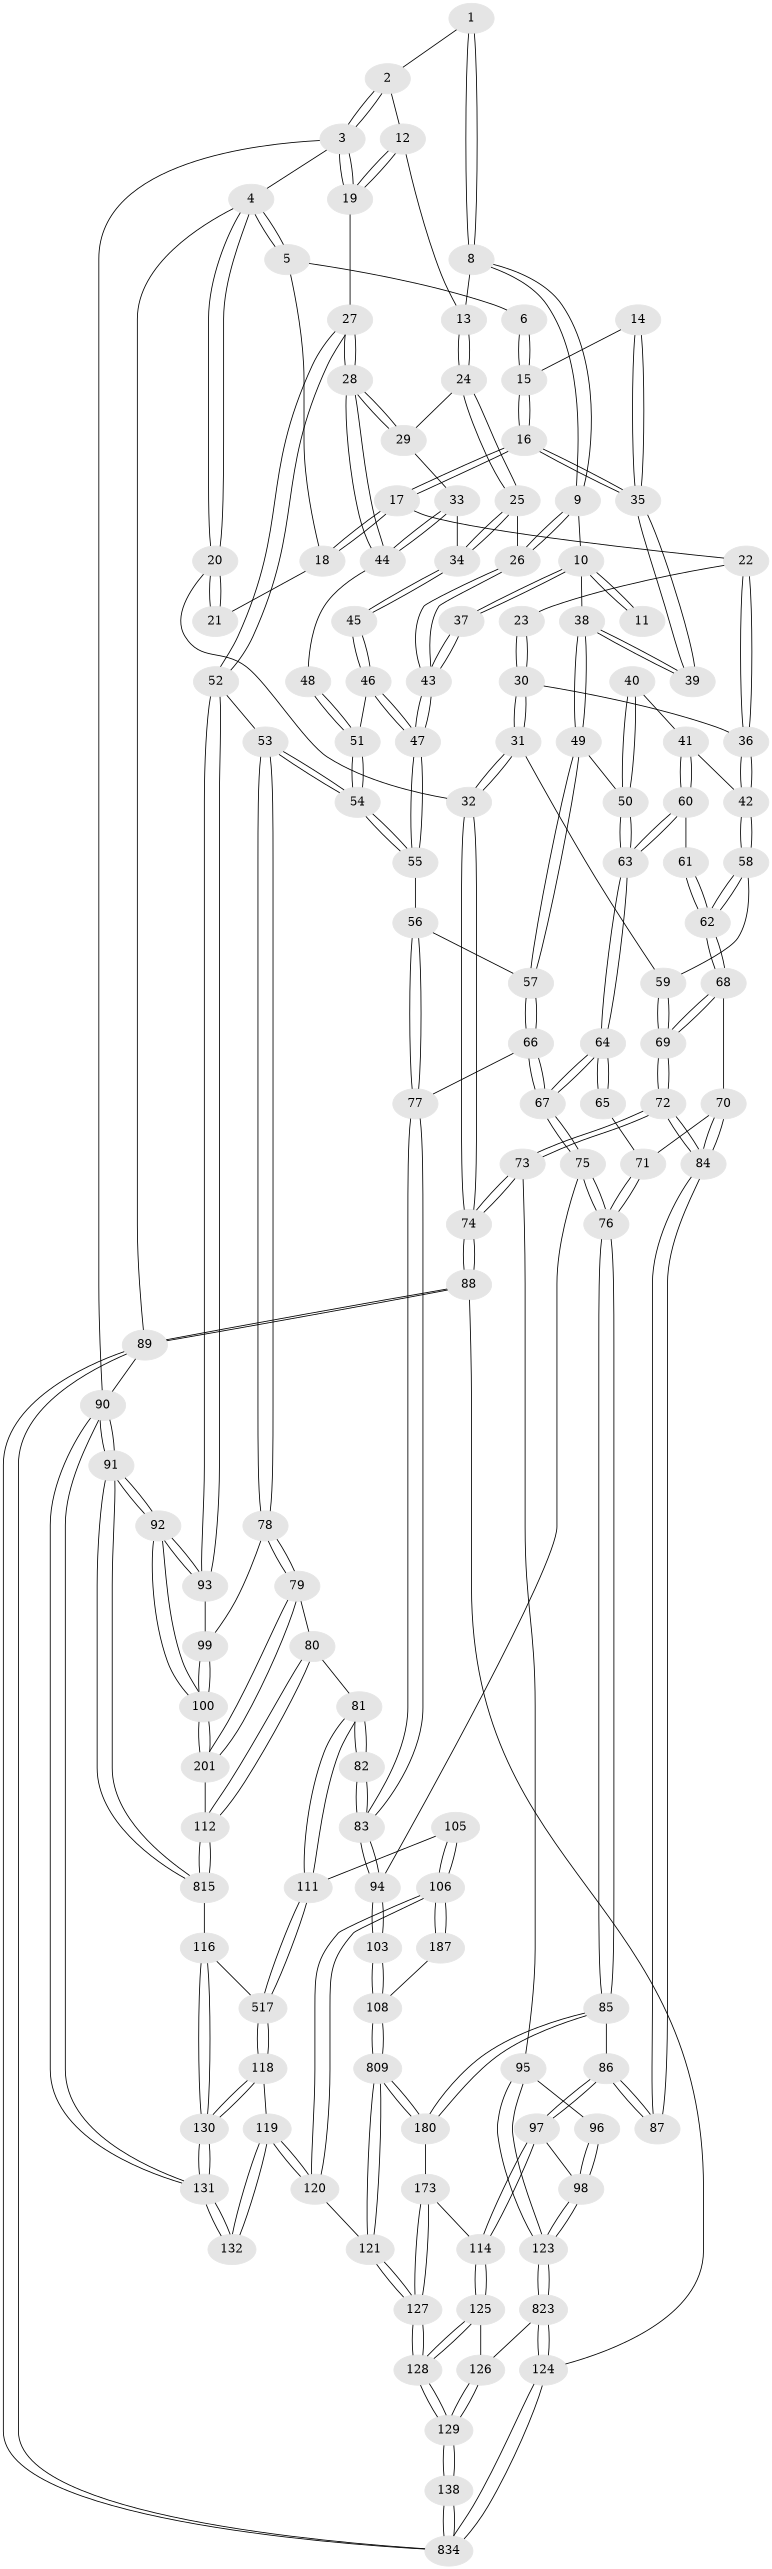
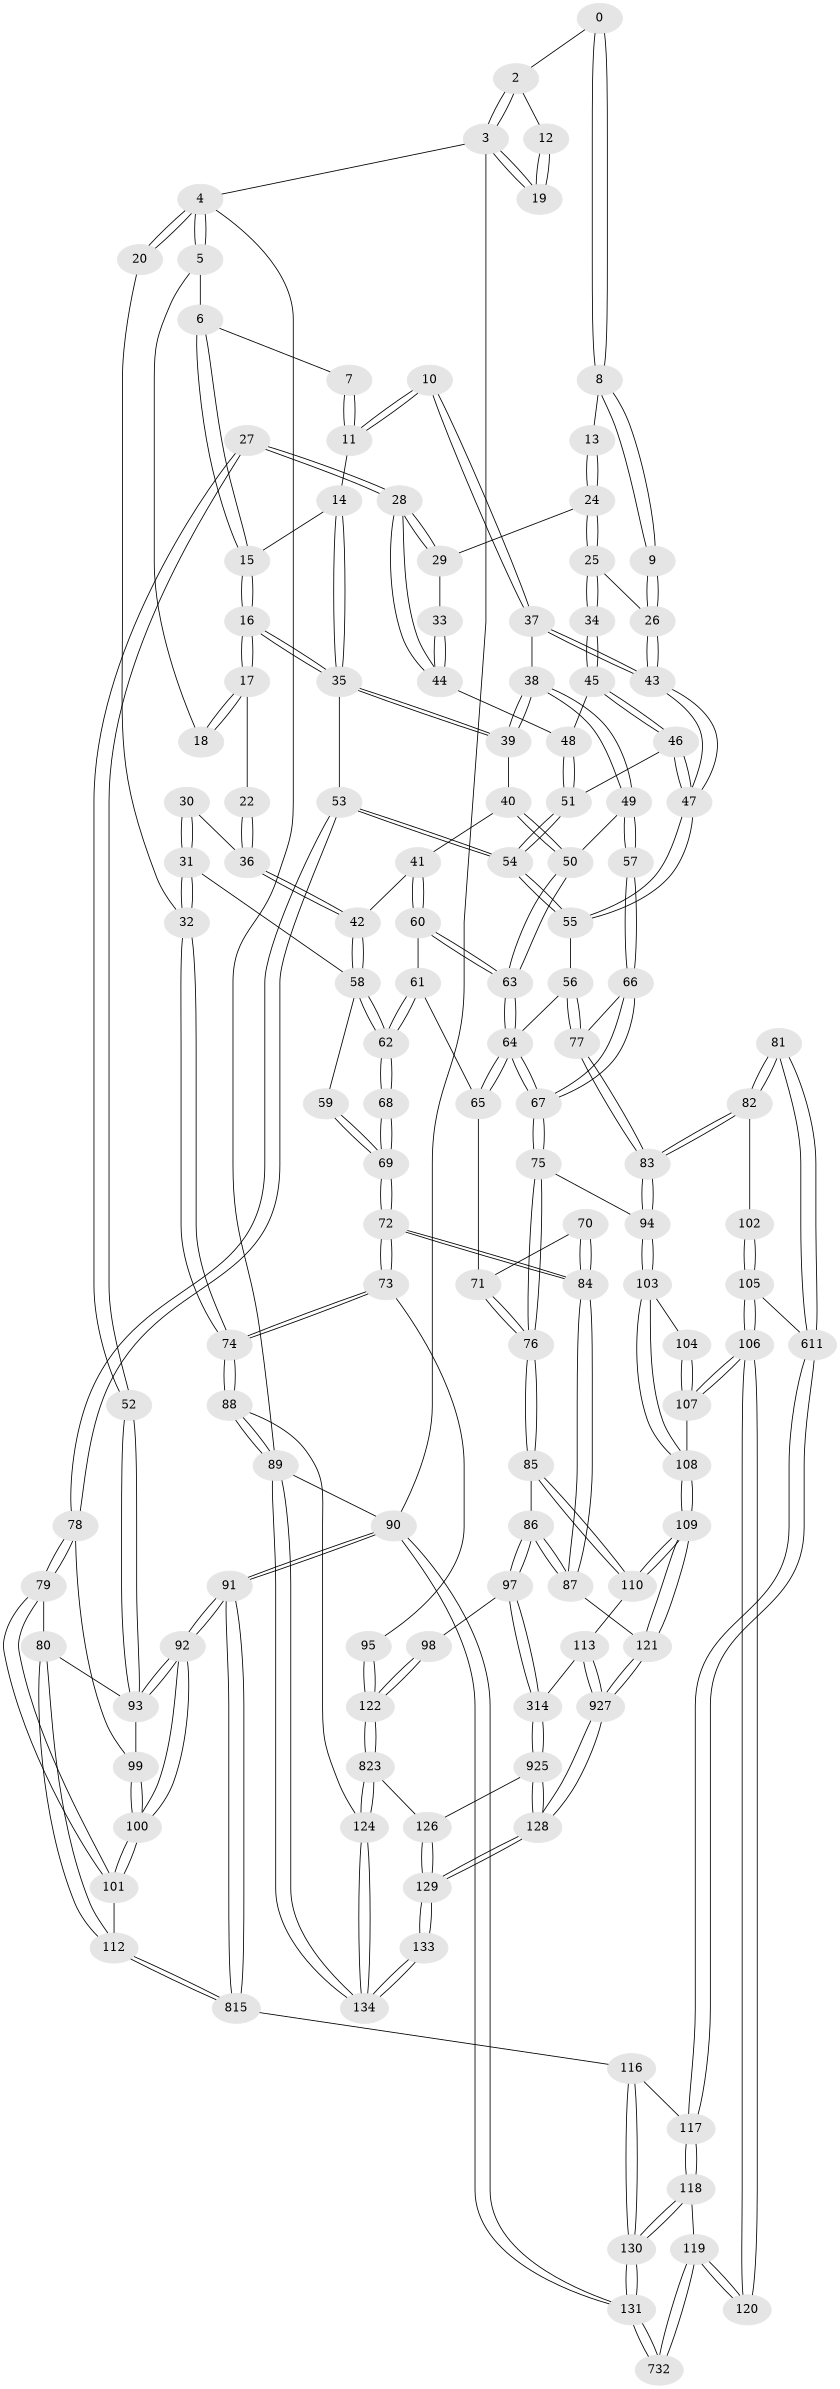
(472, 18) -> (600, 18)
(426, 231) -> none
(350, 260) -> none
none -> (349, 380)
none -> (345, 468)
(457, 531) -> none
(580, 531) -> none
(582, 591) -> (532, 652)
(215, 621) -> none
(522, 621) -> none
(241, 712) -> (339, 742)
none -> (581, 712)
none -> (509, 772)
(588, 864) -> (272, 923)
(471, 952) -> (540, 1013)
none -> (448, 1043)
(724, 1043) -> none
none -> (750, 1224)
none -> (687, 1345)
(336, 1677) -> (85, 1674)
(205, 1767) -> (114, 1888)
(308, 1888) -> (813, 1345)
(441, 1948) -> (687, 1405)
(263, 2008) -> (691, 2129)
(378, 2069) -> (687, 1526)
(425, 2129) -> (632, 1586)
(597, 2129) -> none
(425, 2189) -> (585, 1647)
(343, 2219) -> (604, 1613)
(232, 2250) -> (659, 2370)
(481, 2250) -> (538, 1707)
(544, 2250) -> (370, 1707)
(418, 2310) -> (601, 1707)
(481, 2310) -> (538, 1767)
(449, 2491) -> (424, 1948)
(449, 2551) -> (364, 2008)
